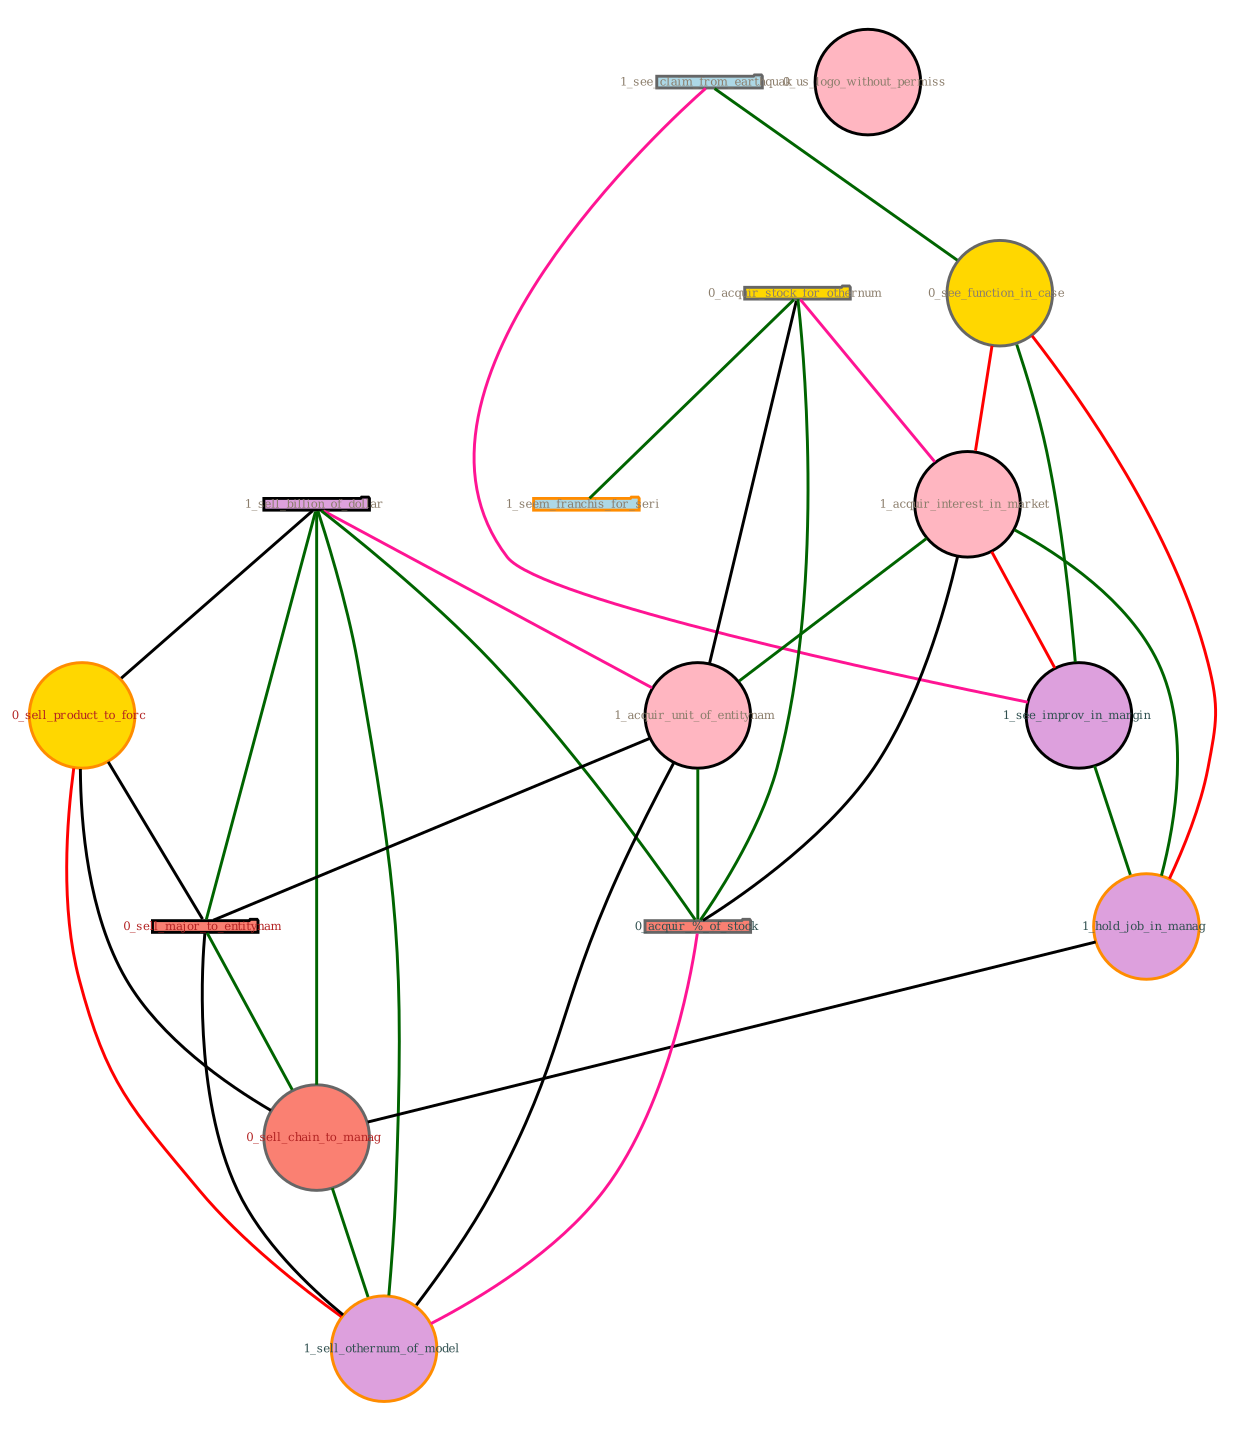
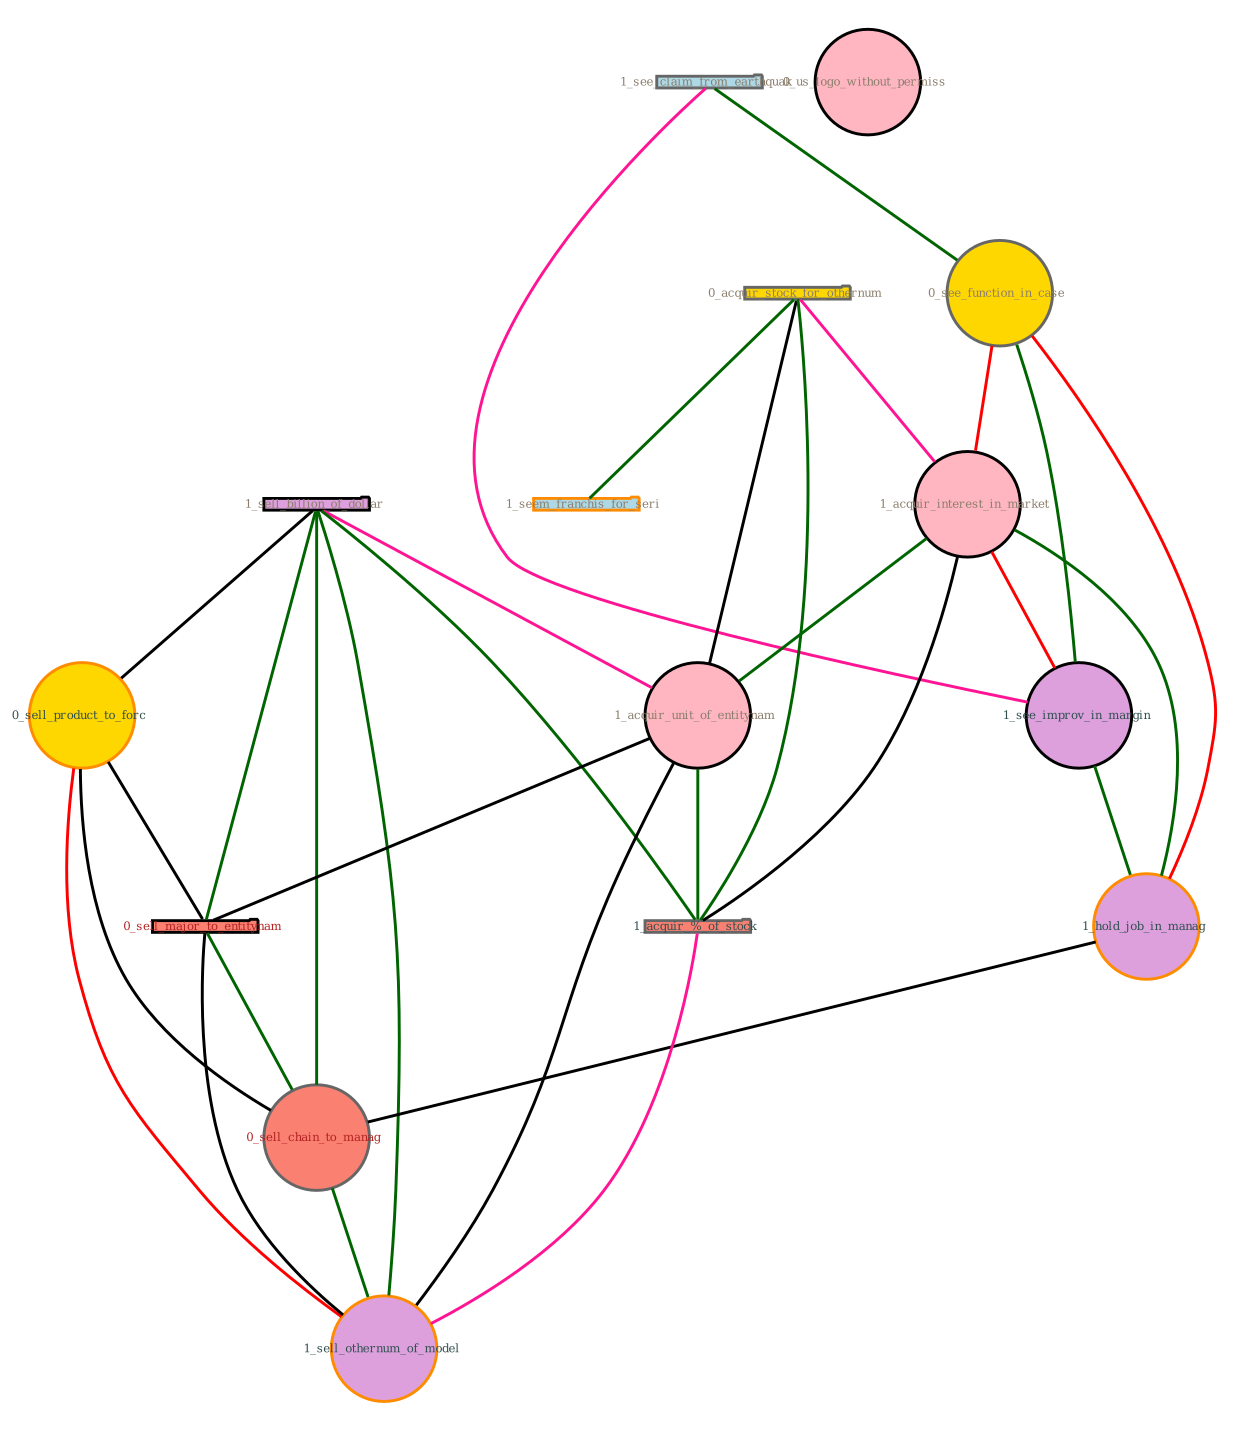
(82, 715) -> (82, 715)
(698, 926) -> (698, 926)
